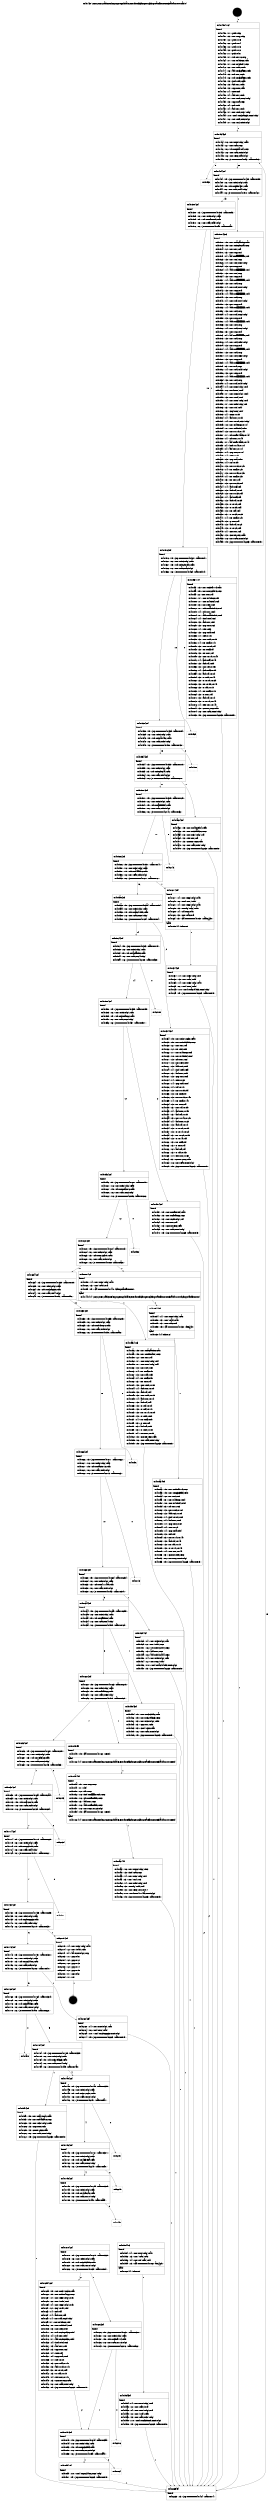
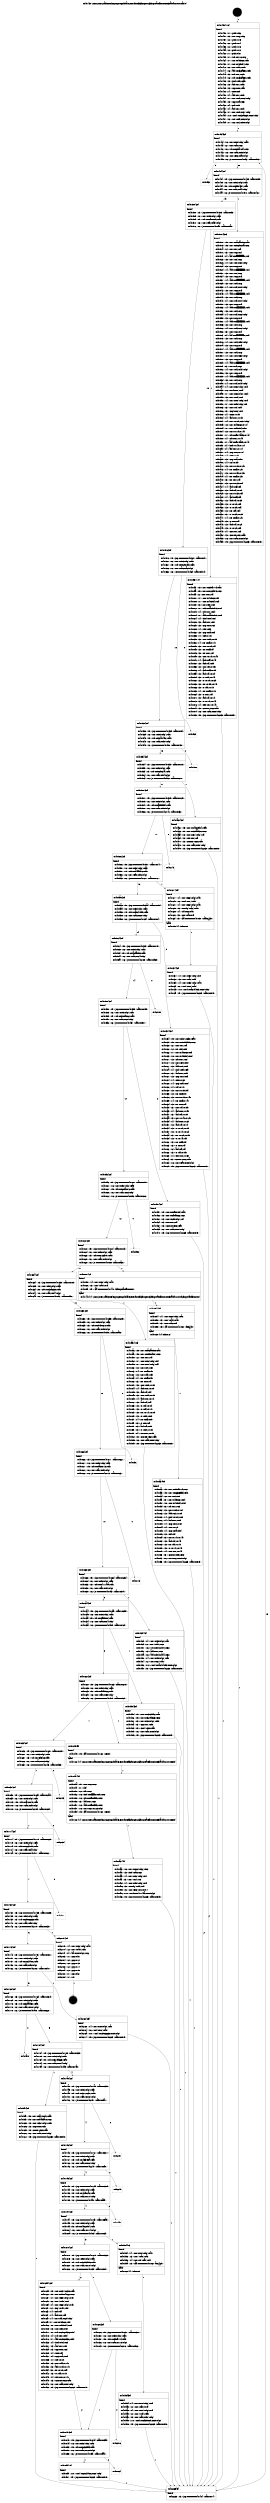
none -> (85, 2223)
